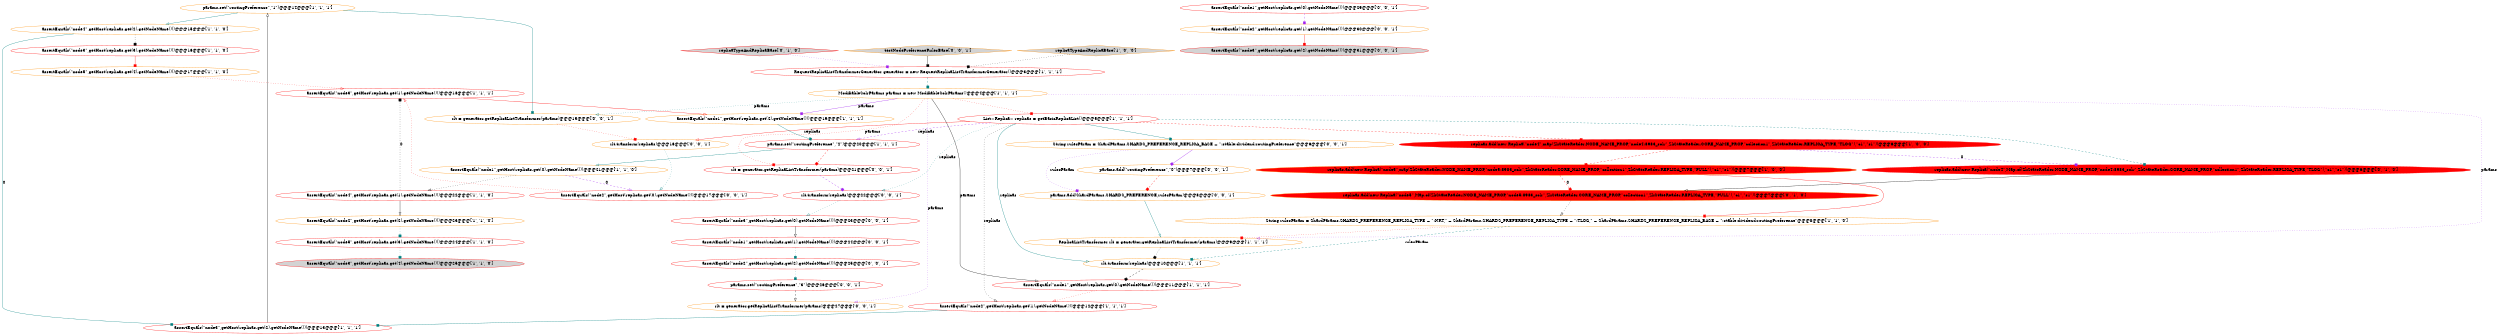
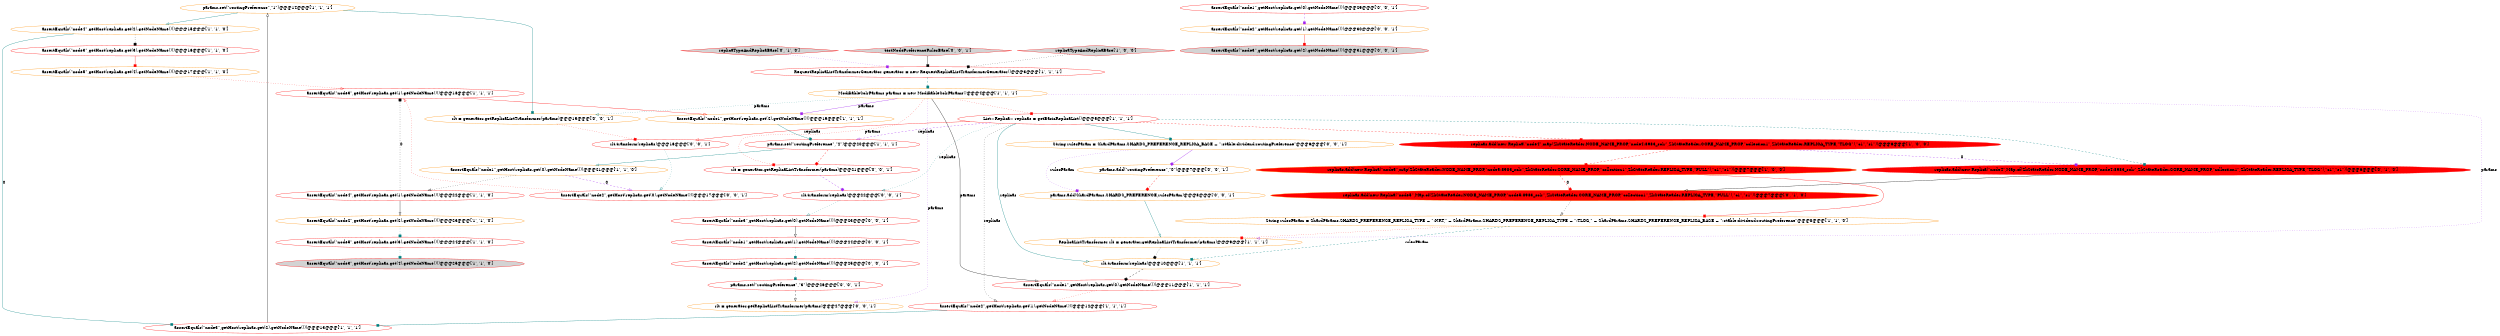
(928, 51) -> (928, 51)
(1096, 51) -> (1096, 51)
(660, 144) -> (660, 144)
